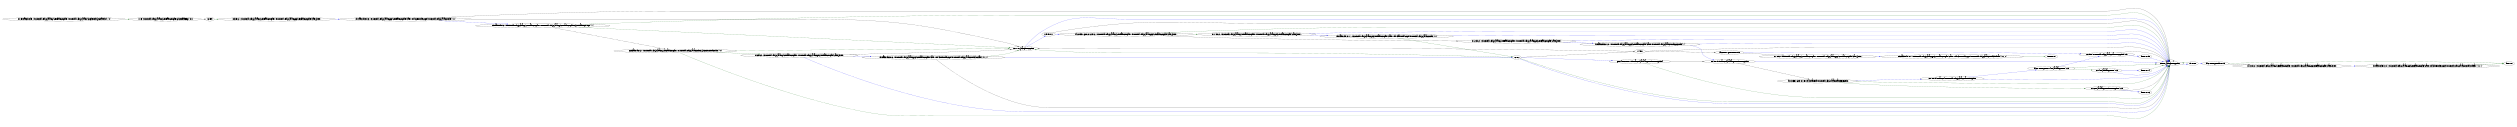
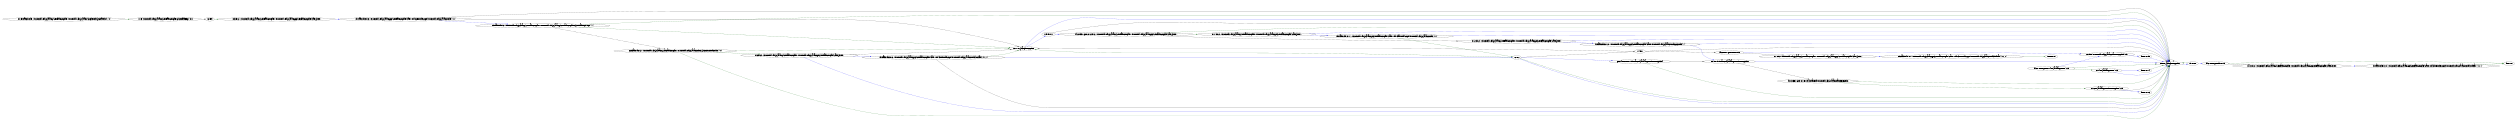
(1952, 79) -> none
